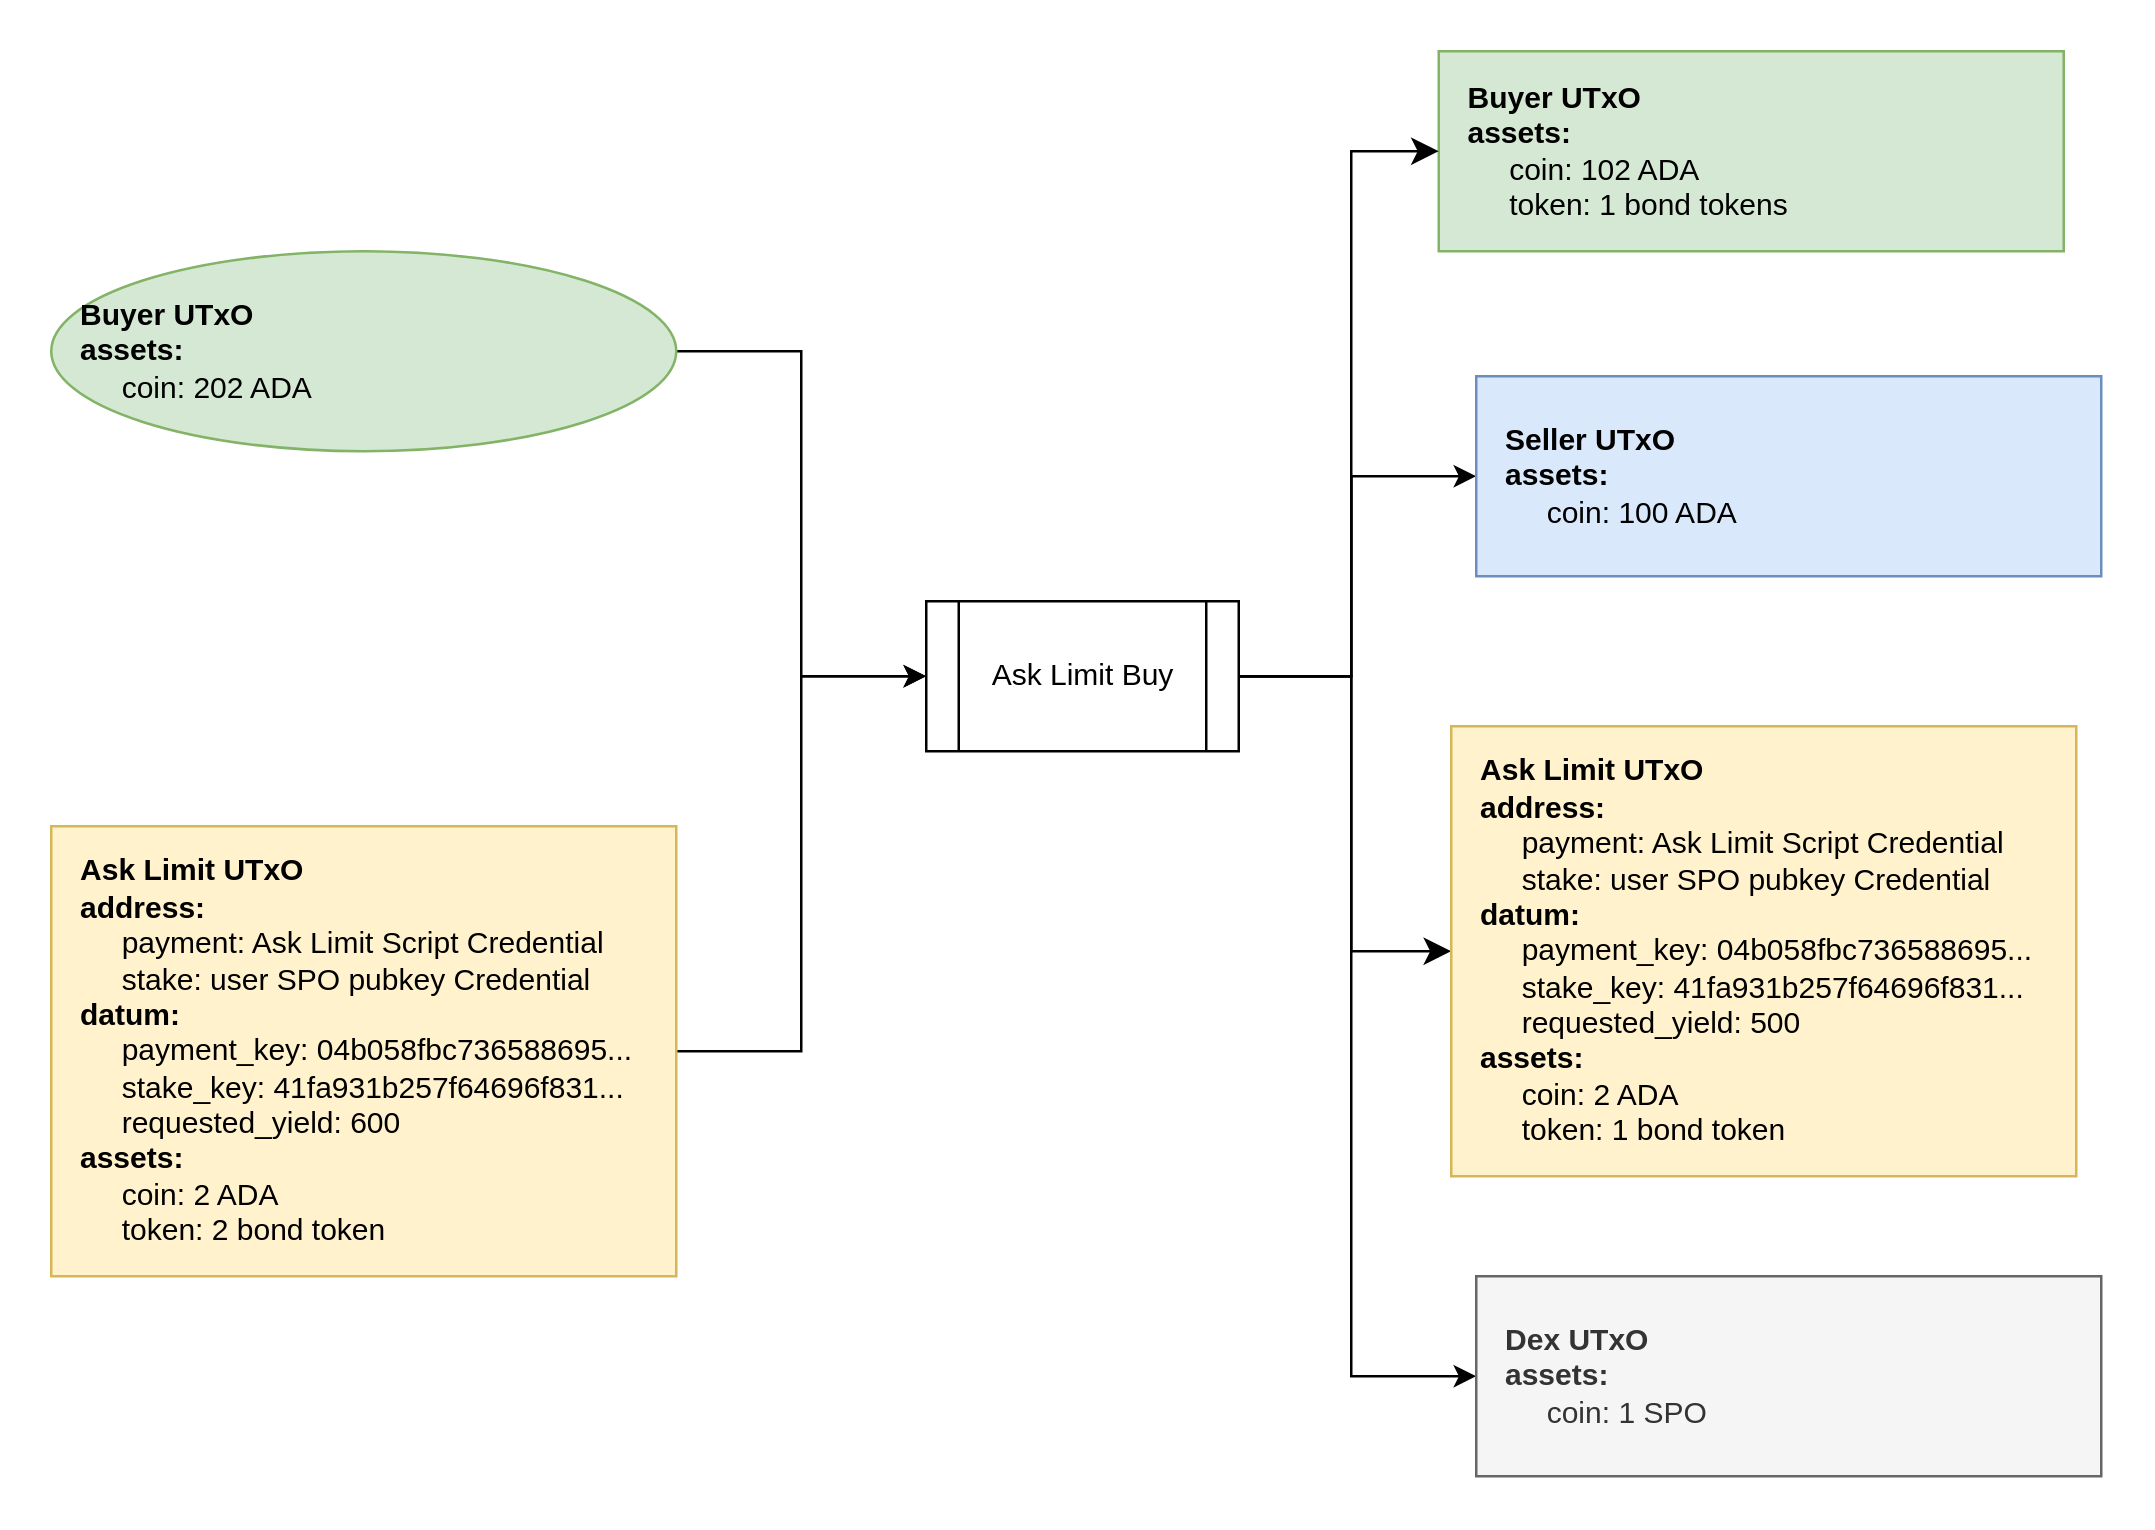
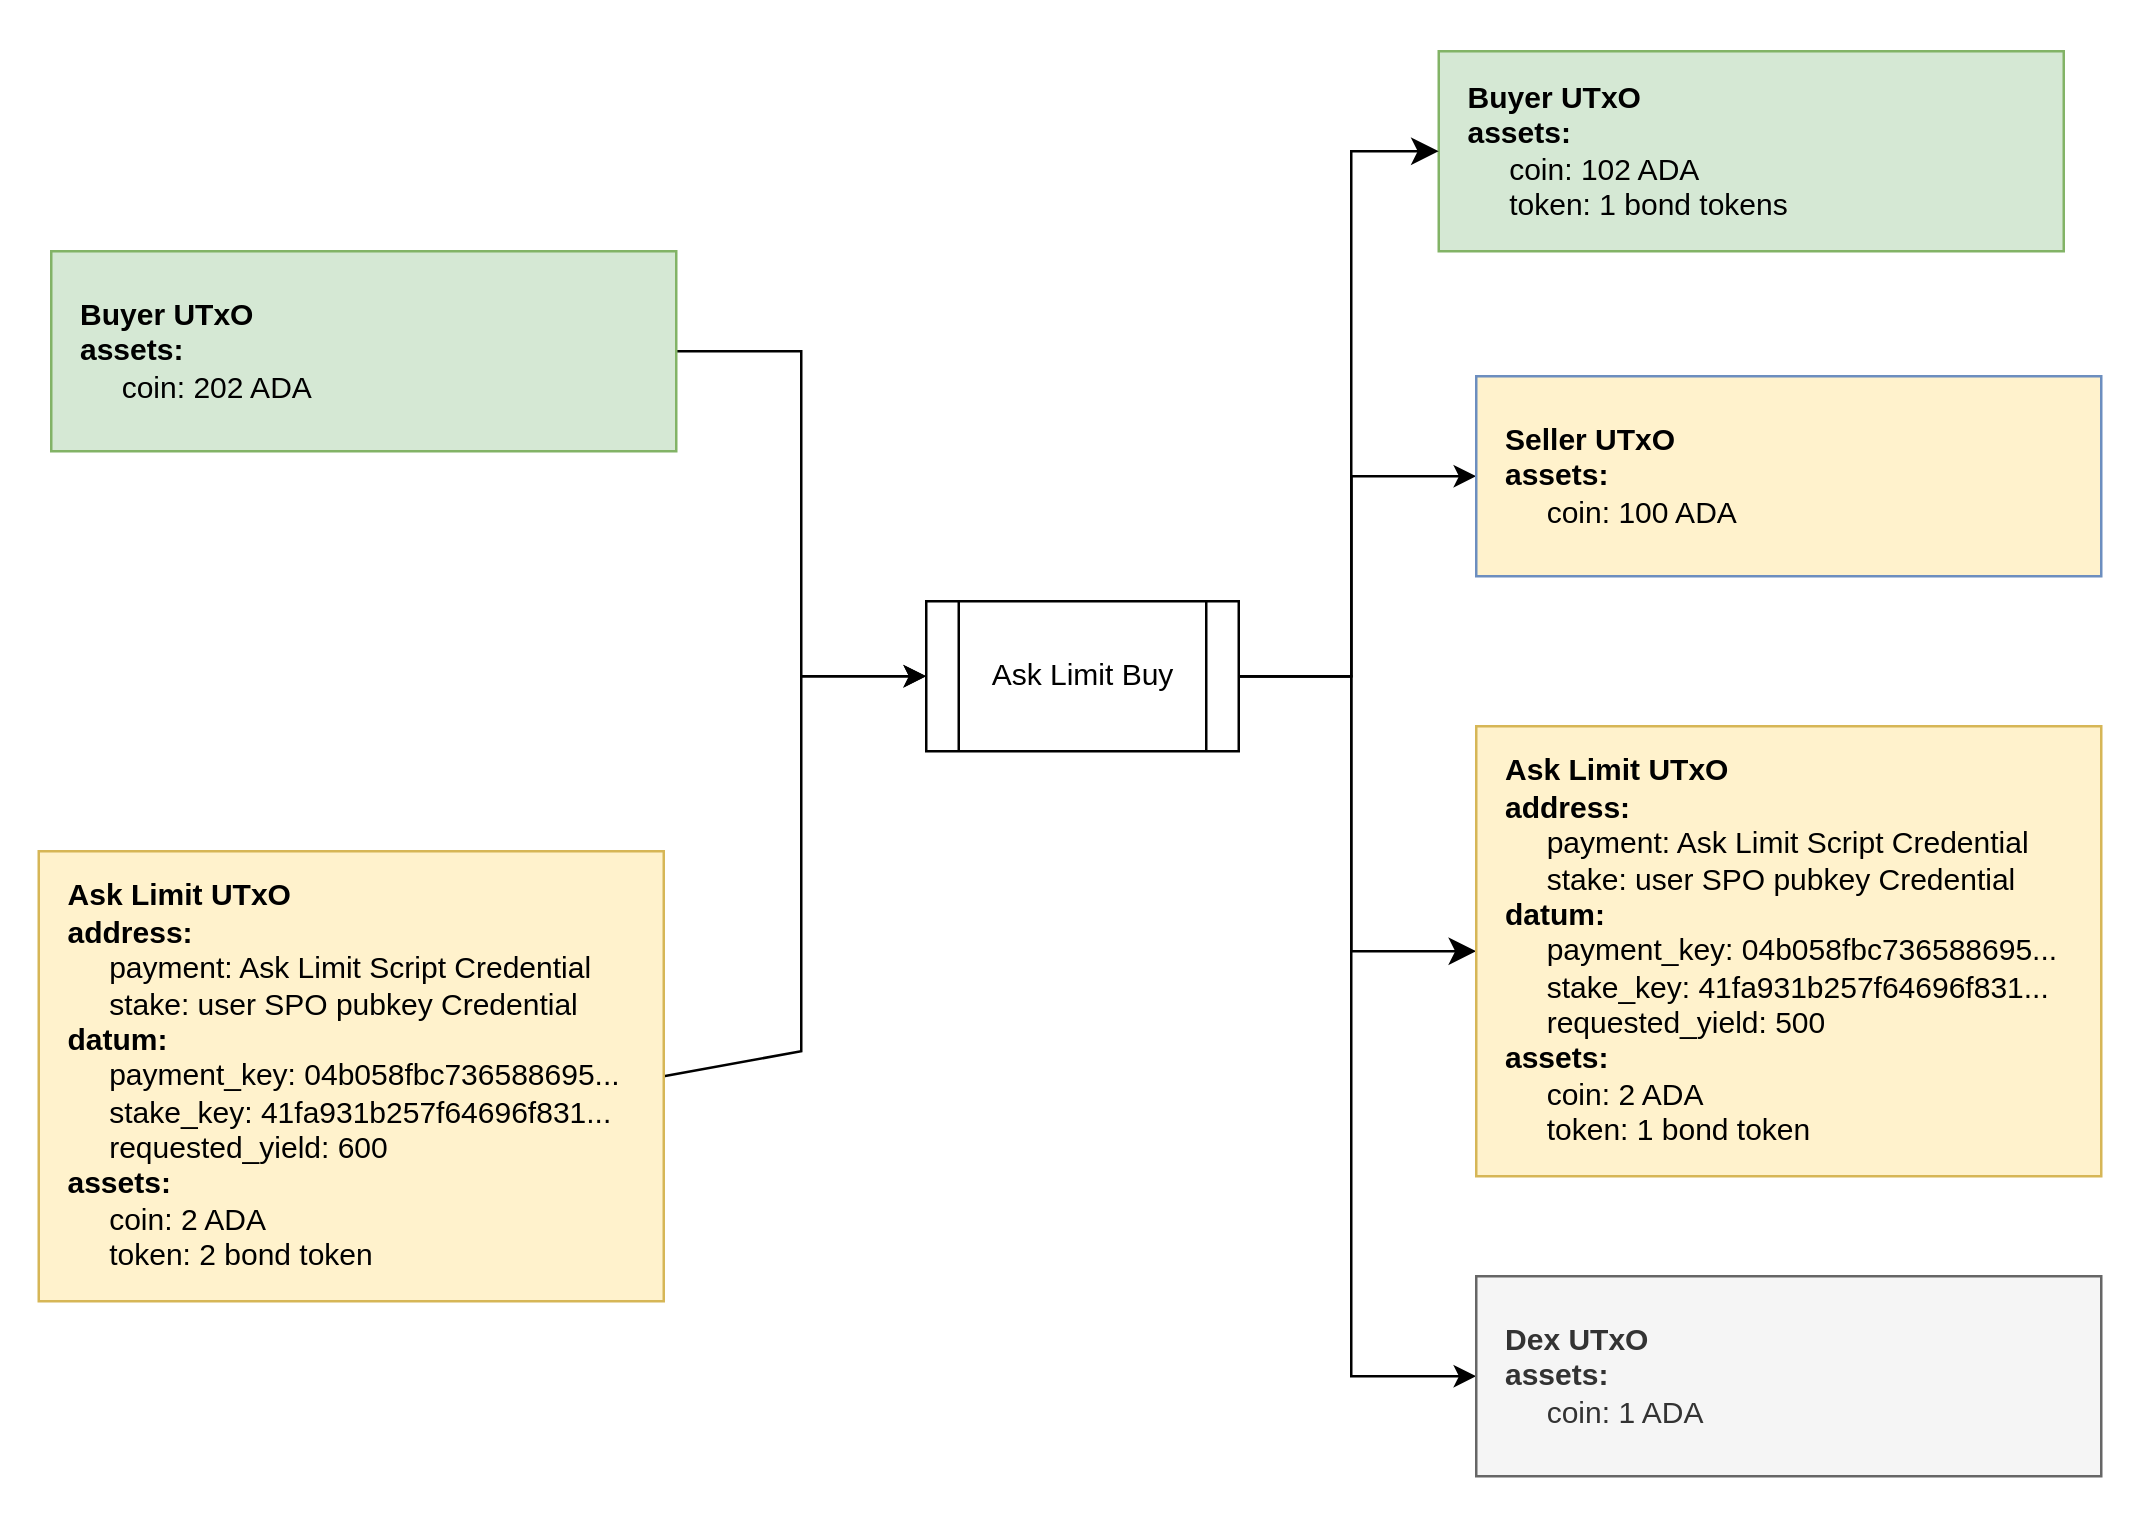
(364, 351) -> (364, 351)
(1789, 476) -> (1789, 476)
(1764, 951) -> (1789, 951)
(364, 1051) -> (351, 1076)
(1558, 1376) -> (1558, 1376)
